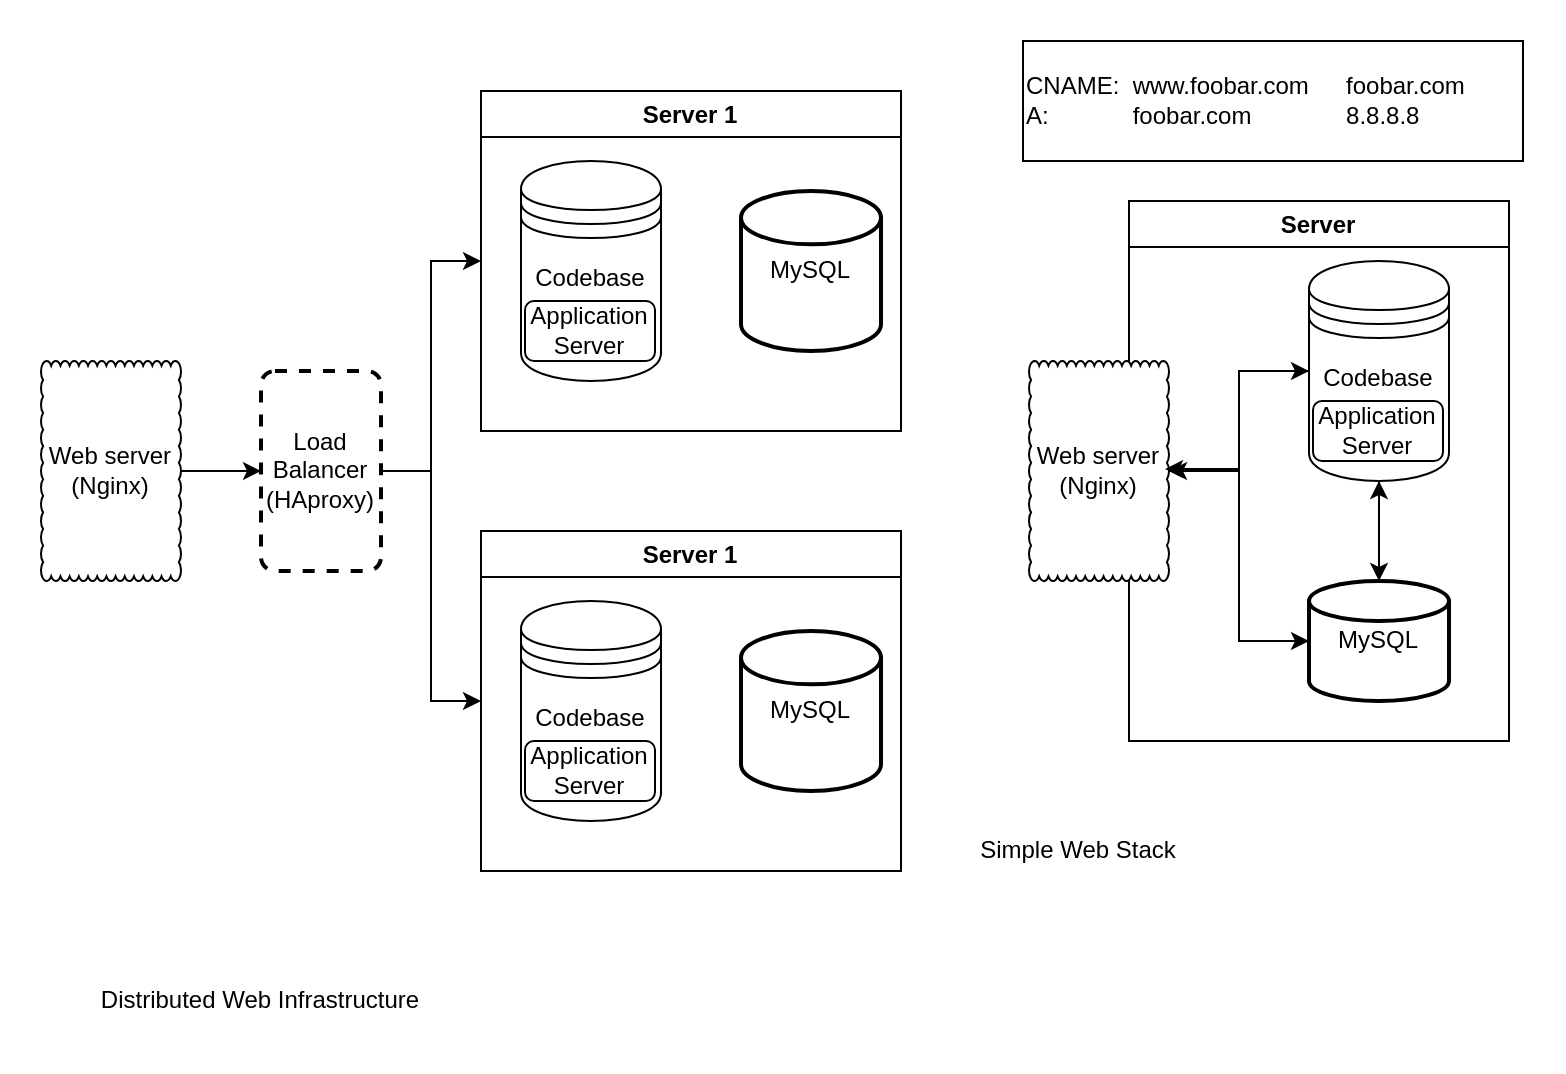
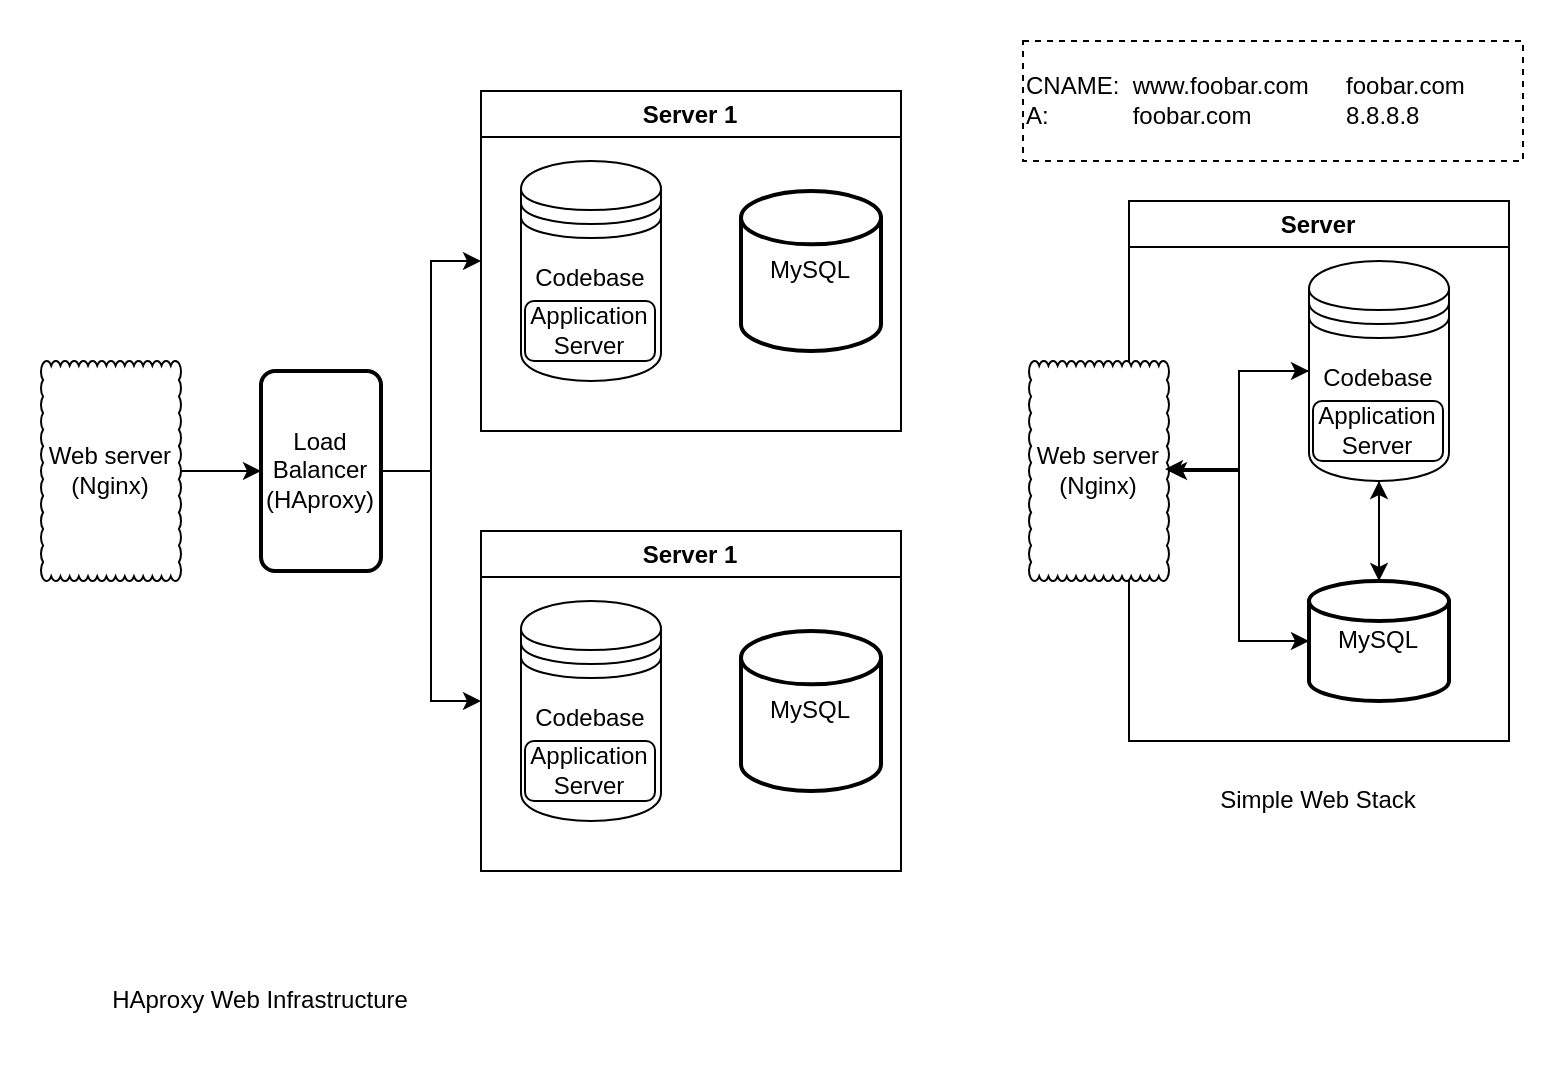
(1273, 101) -> (1273, 101)
(321, 471) -> (321, 471)
(1079, 851) -> (1319, 801)
(261, 1001) -> (261, 1001)
